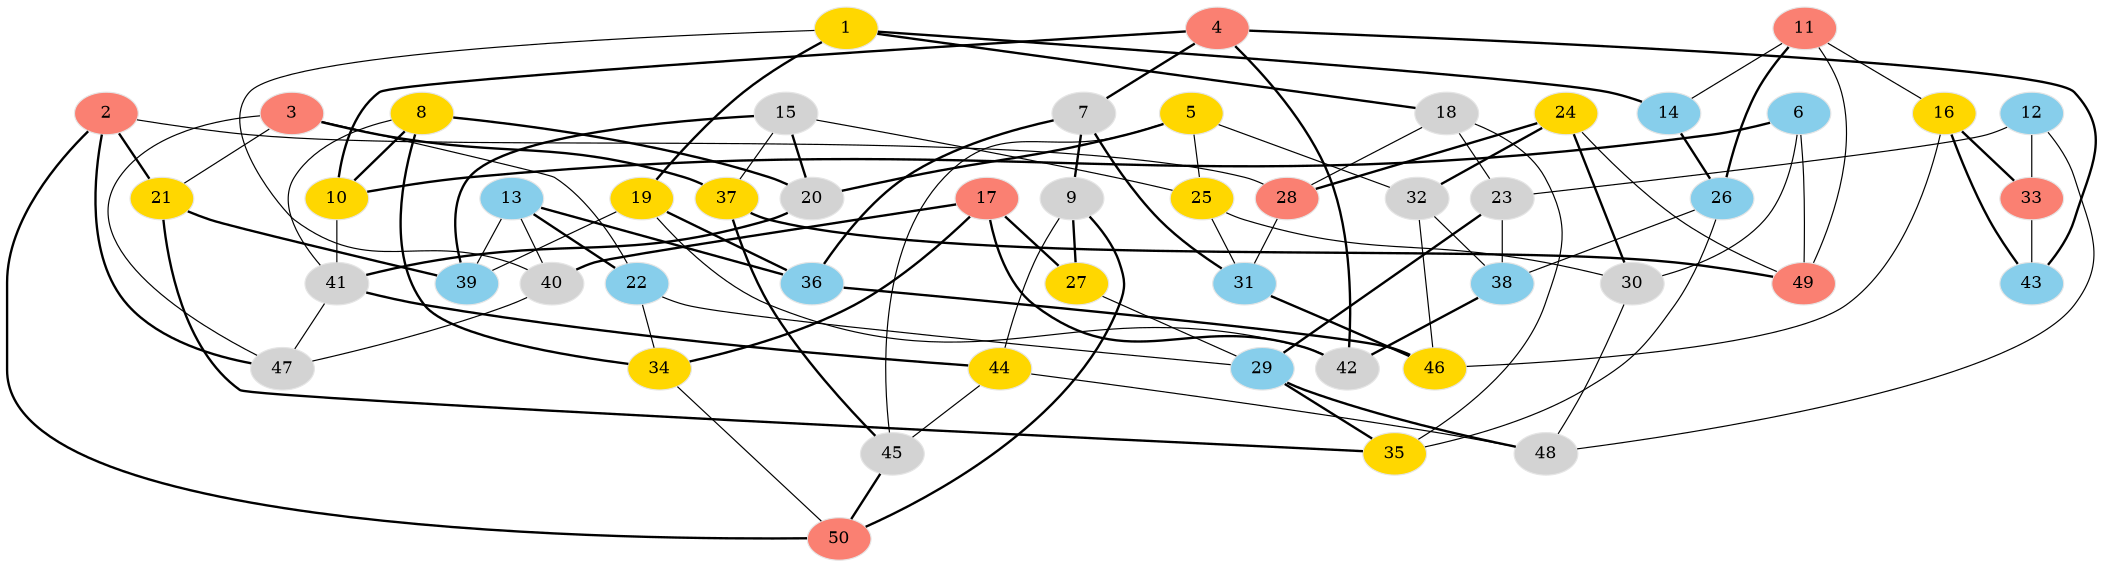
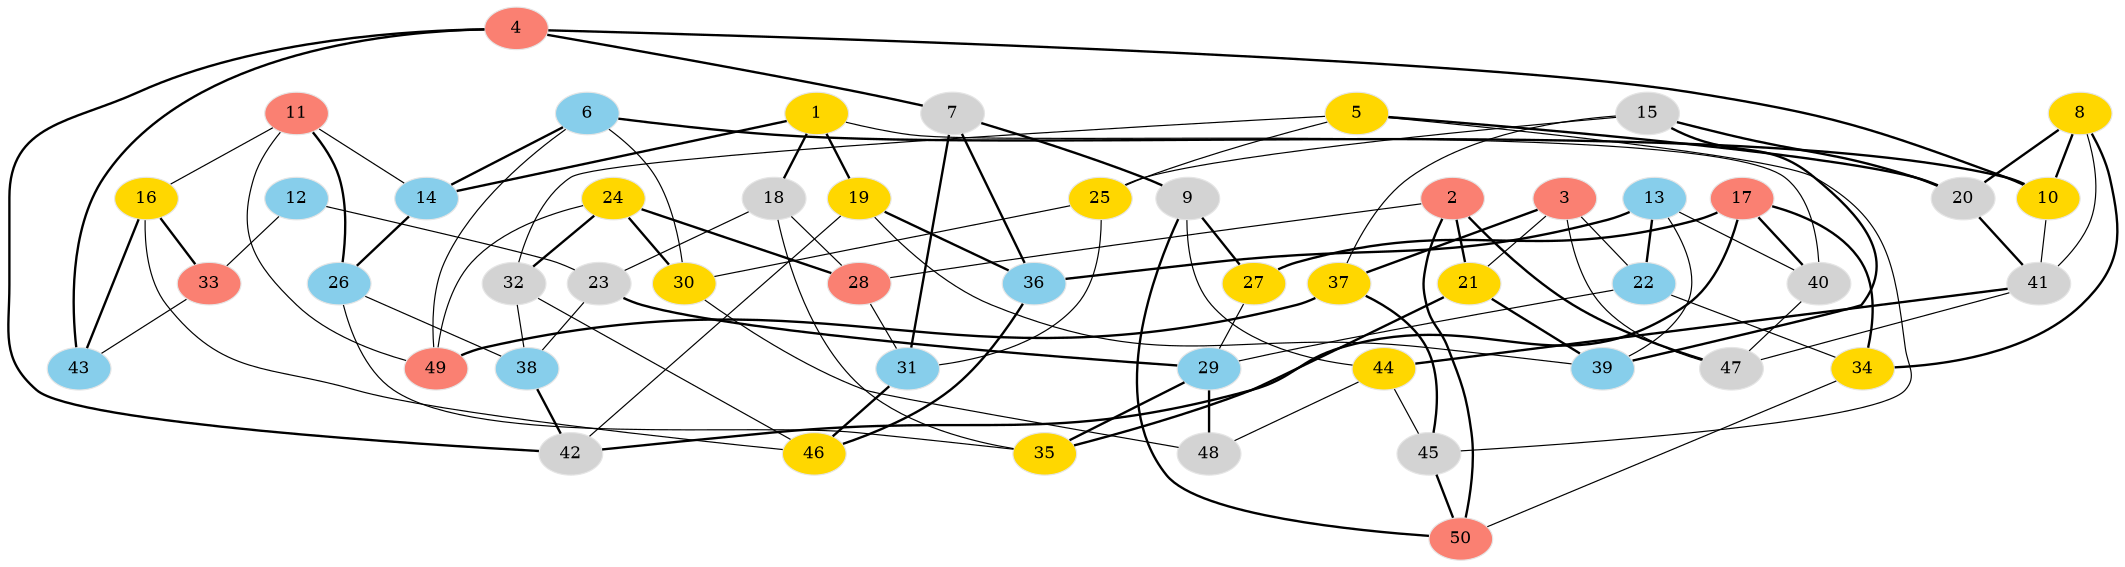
none -> (507, 156)
(1632, 284) -> (684, 284)
(1926, 380) -> none
